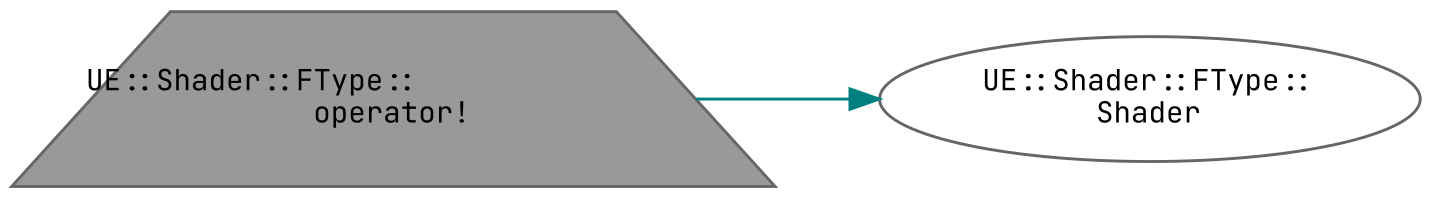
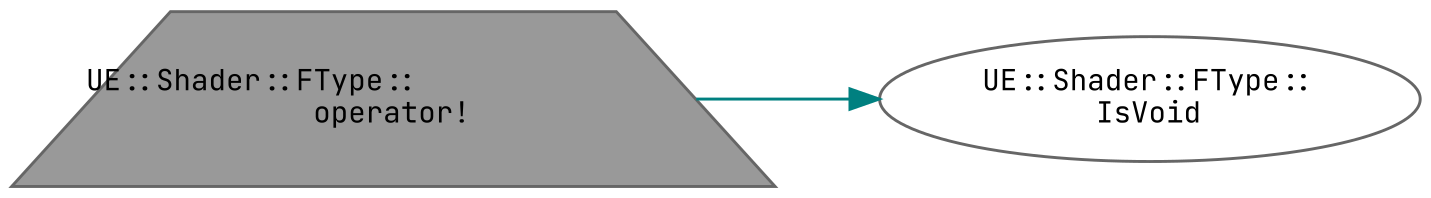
(1150, 99) -> (1150, 99)
